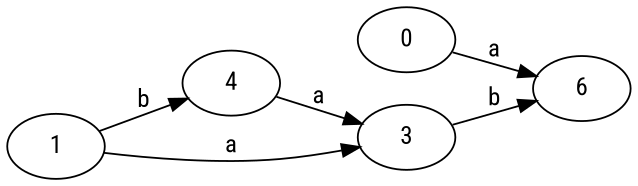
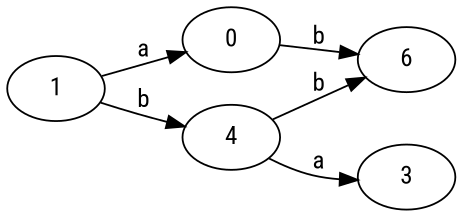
(494, 50) -> (319, 37)
(486, 115) -> (310, 102)
(223, 161) -> (135, 67)
